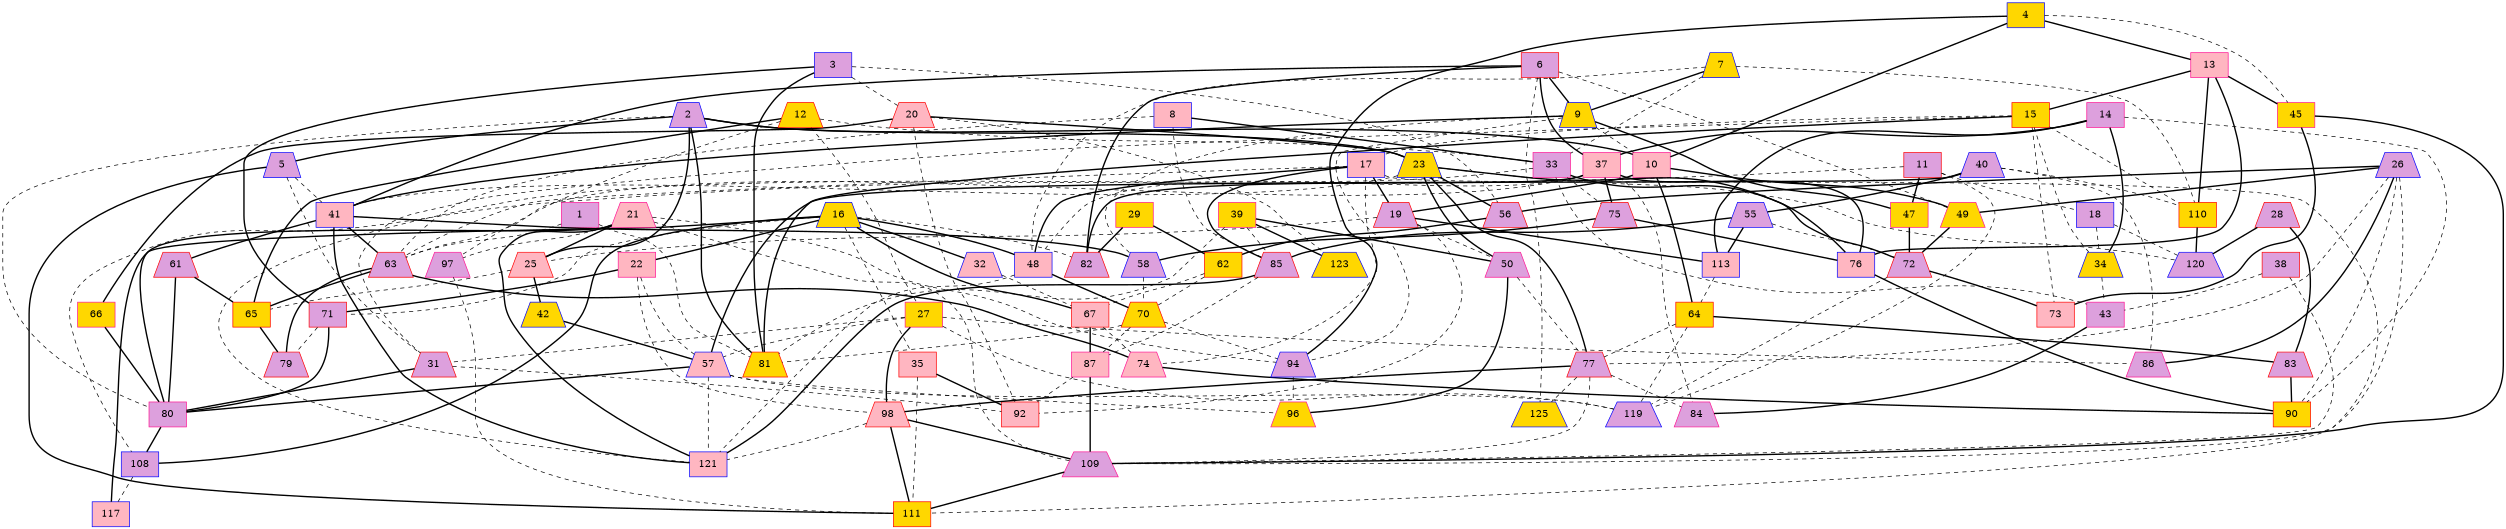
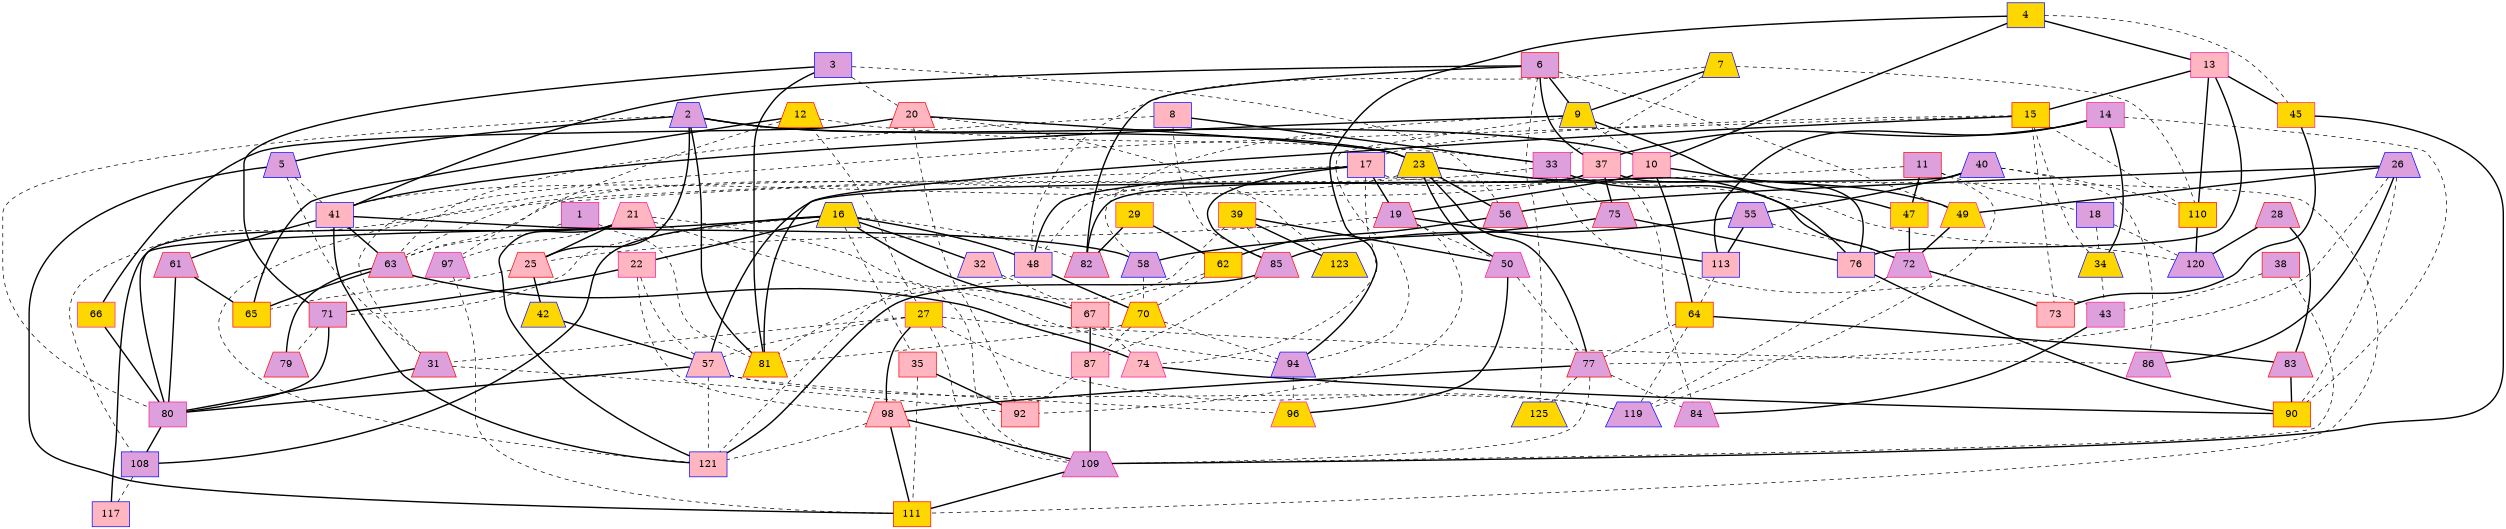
(1909, 265) -> (1909, 265)
(269, 340) -> none
(1858, 458) -> (971, 425)
